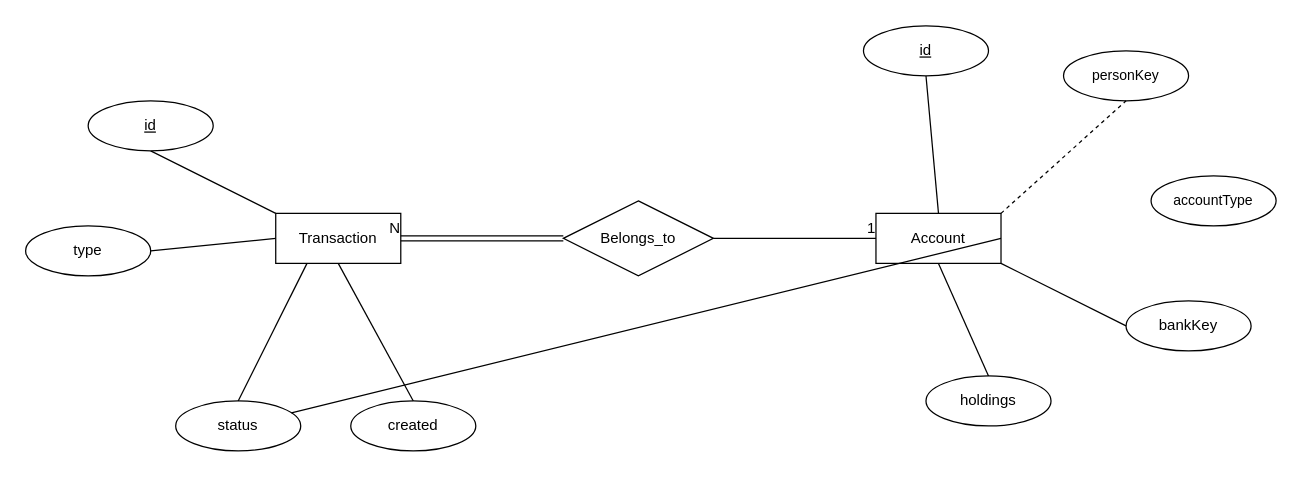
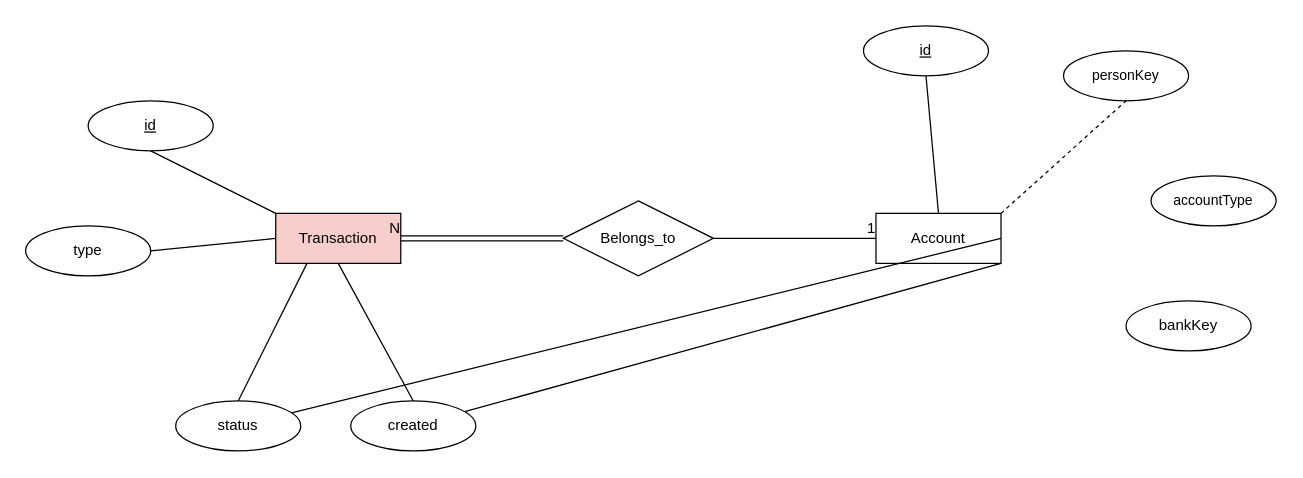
(338, 238) -> (338, 238)
(1063, 294) -> (733, 337)
(963, 319) -> none
(988, 401) -> none
